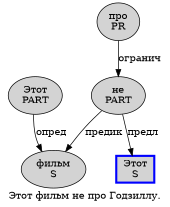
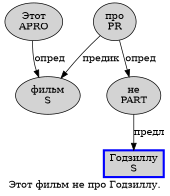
(140, 59) -> (140, 59)
(35, 95) -> (34, 22)
(85, 127) -> (82, 53)
(135, 169) -> (134, 164)
